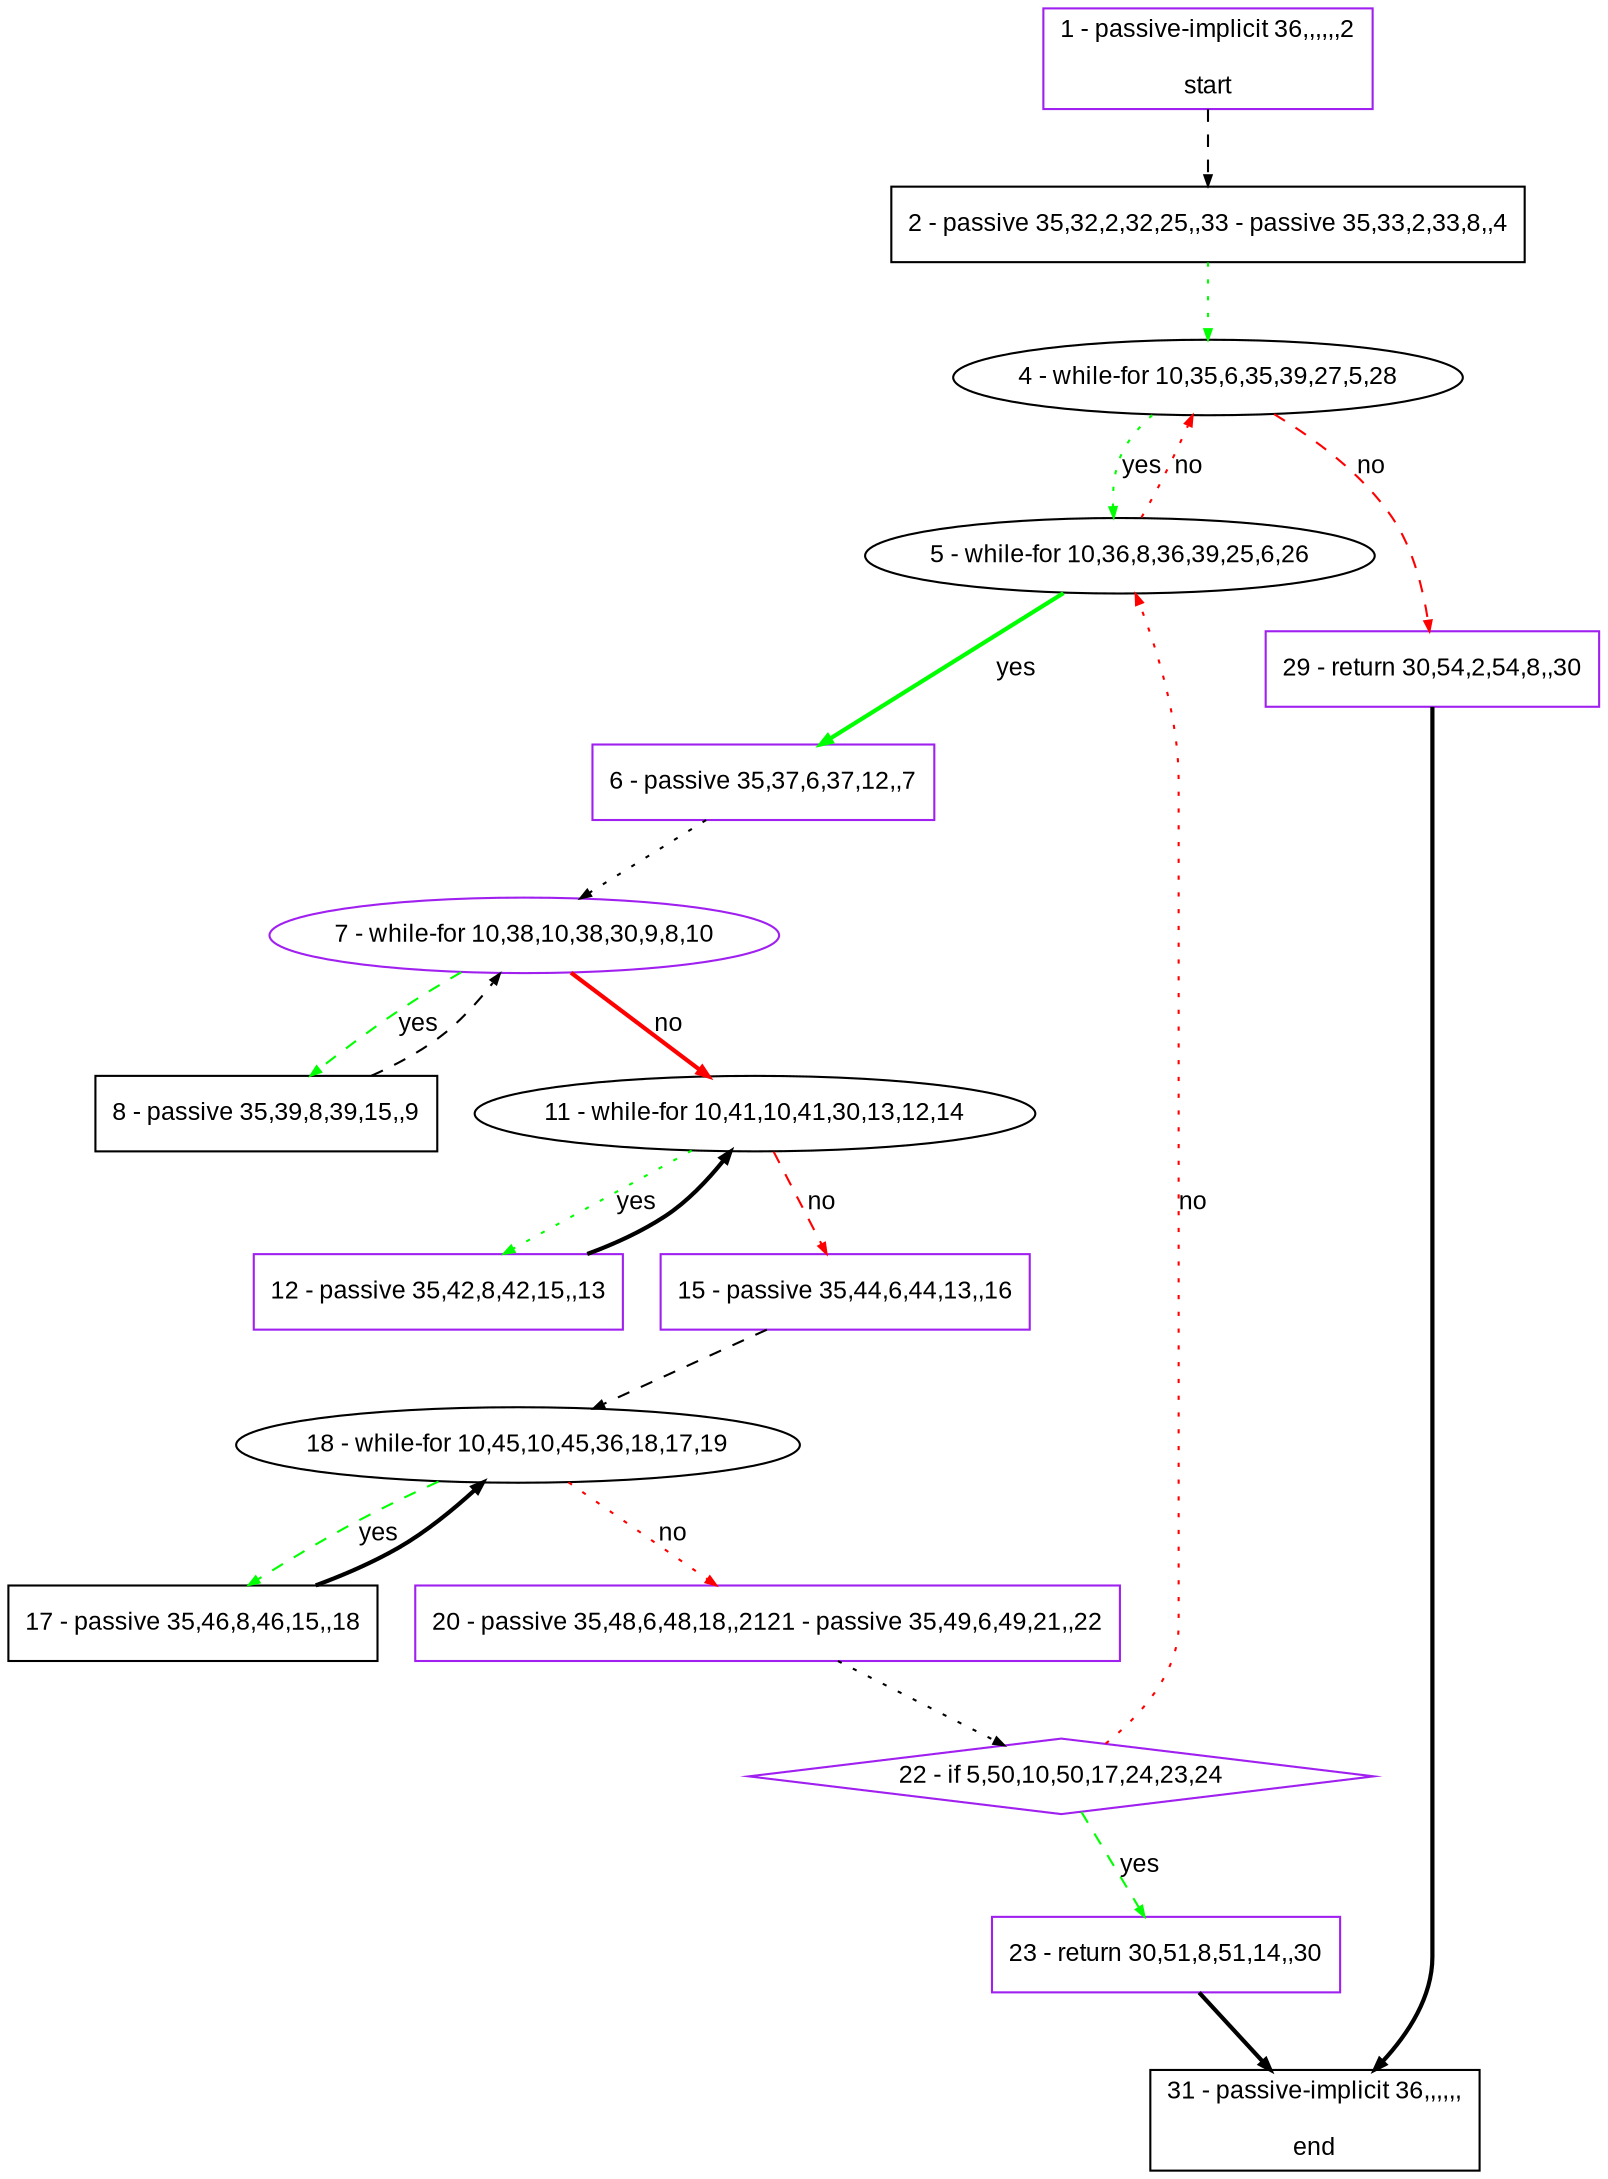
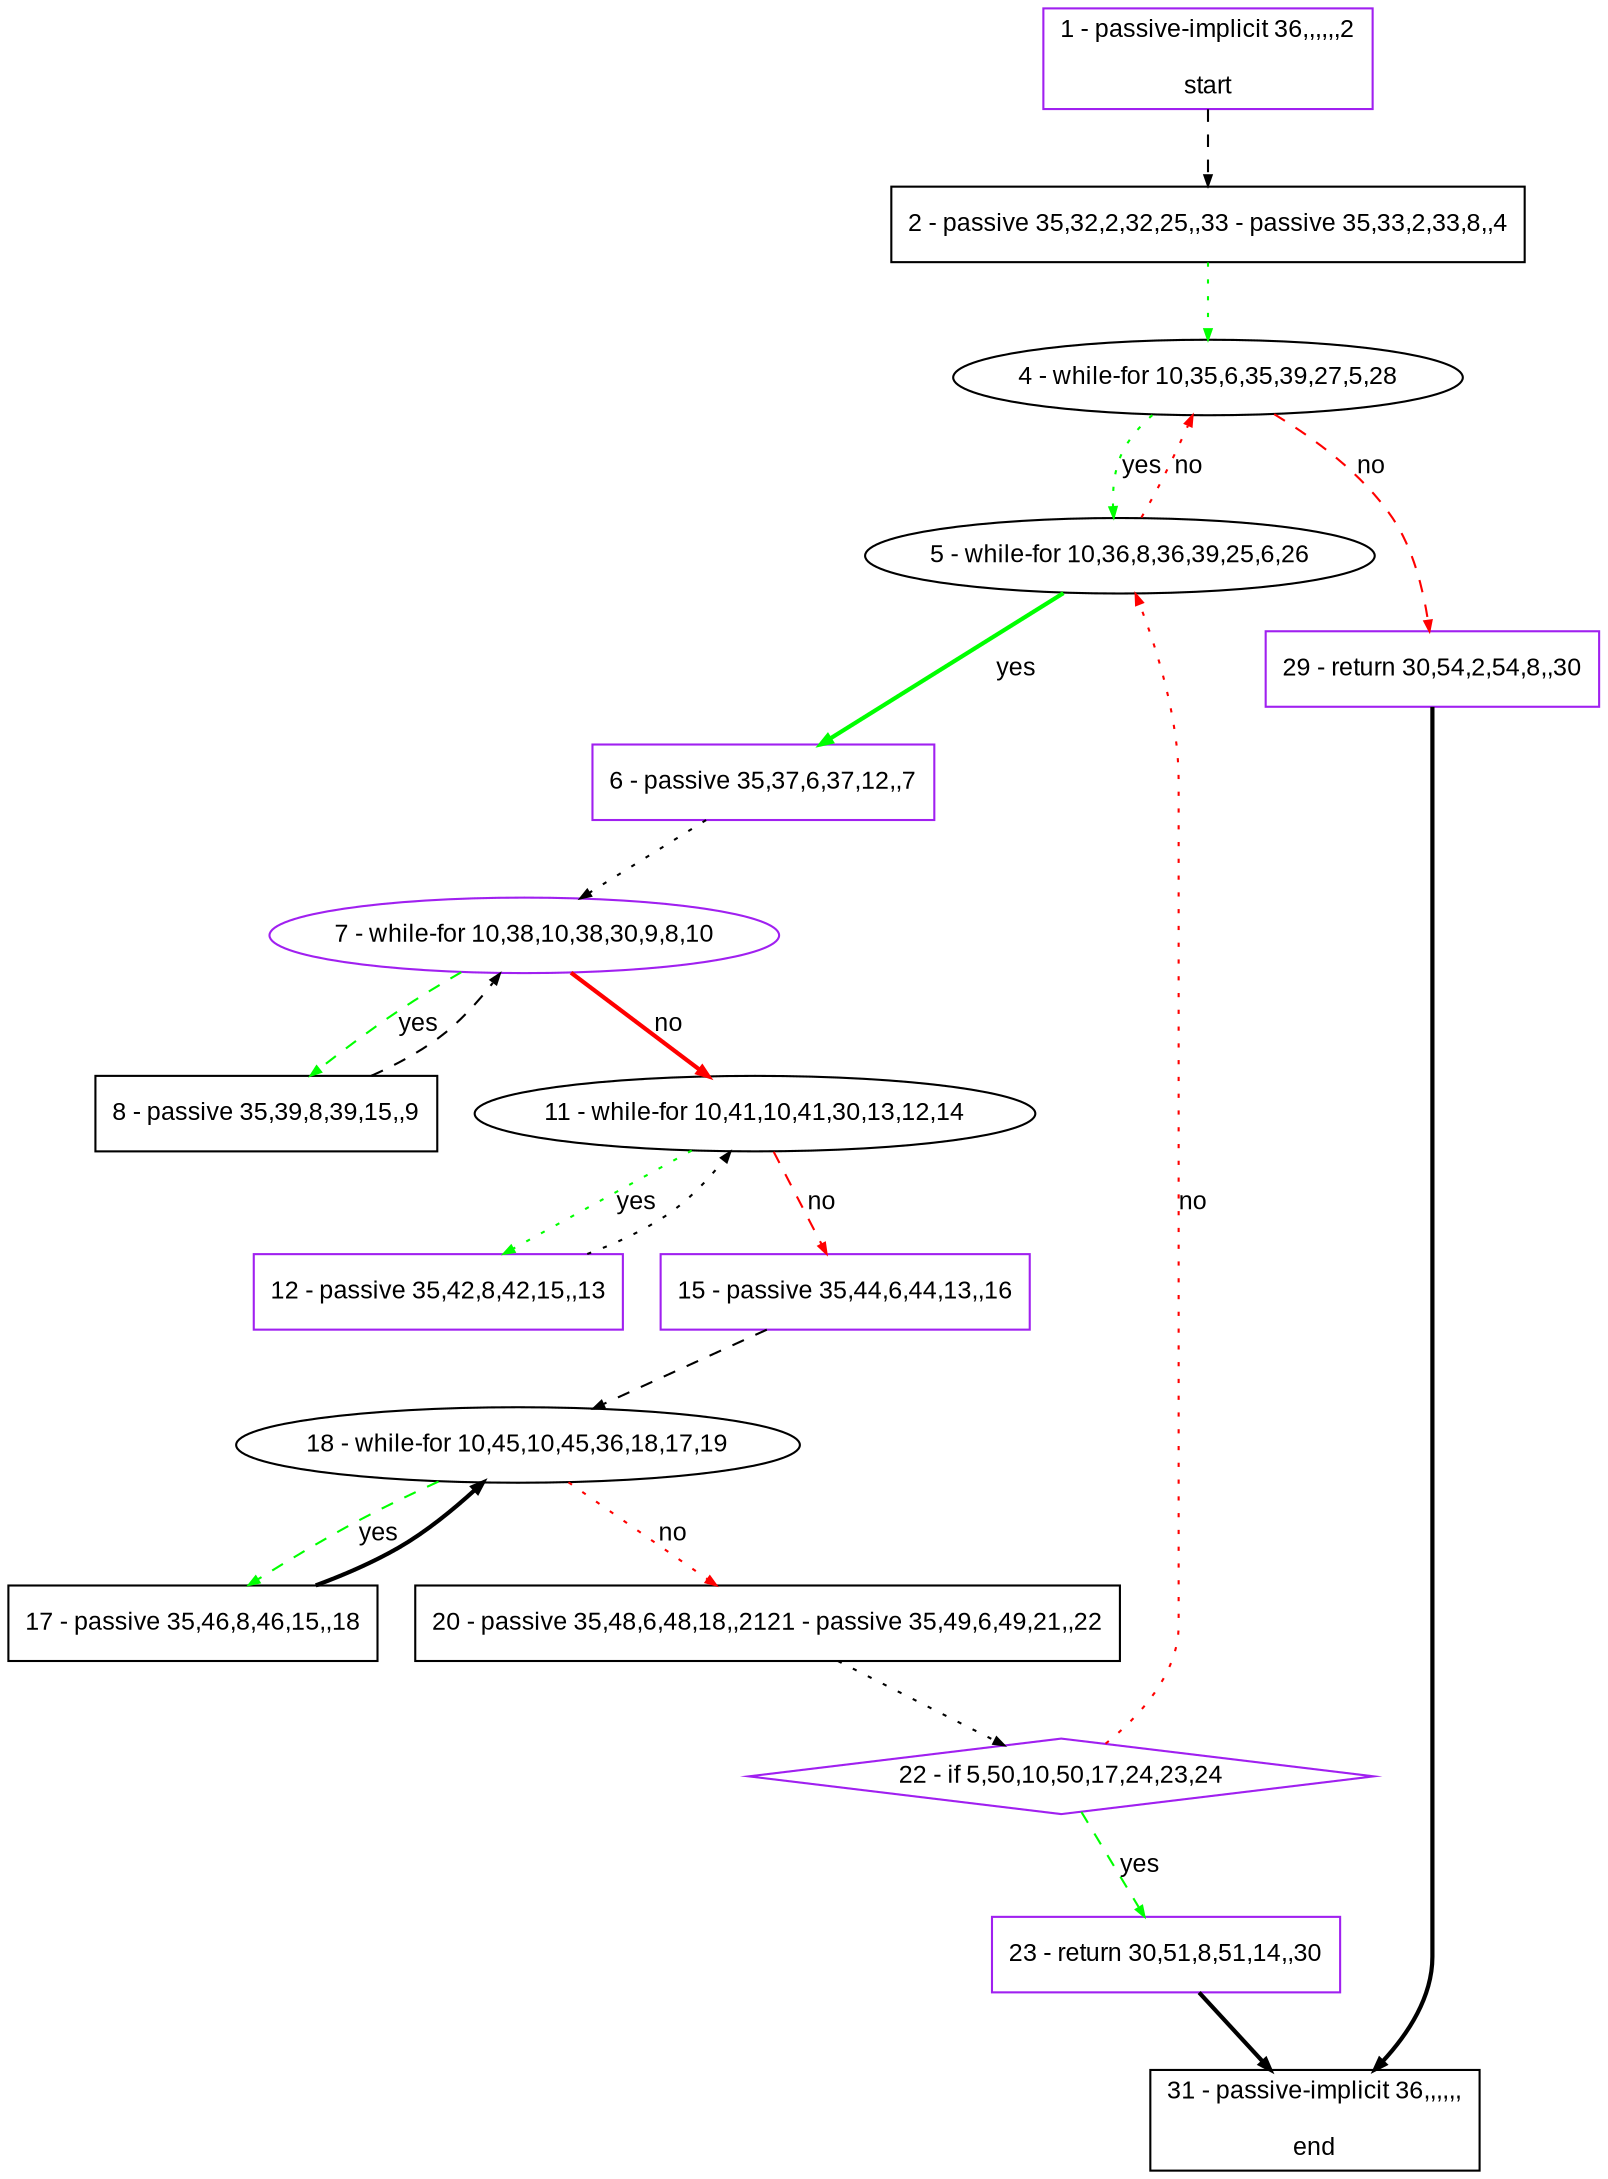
(663, 1218) -> (663, 1218)
(768, 1623) -> (768, 1623)
